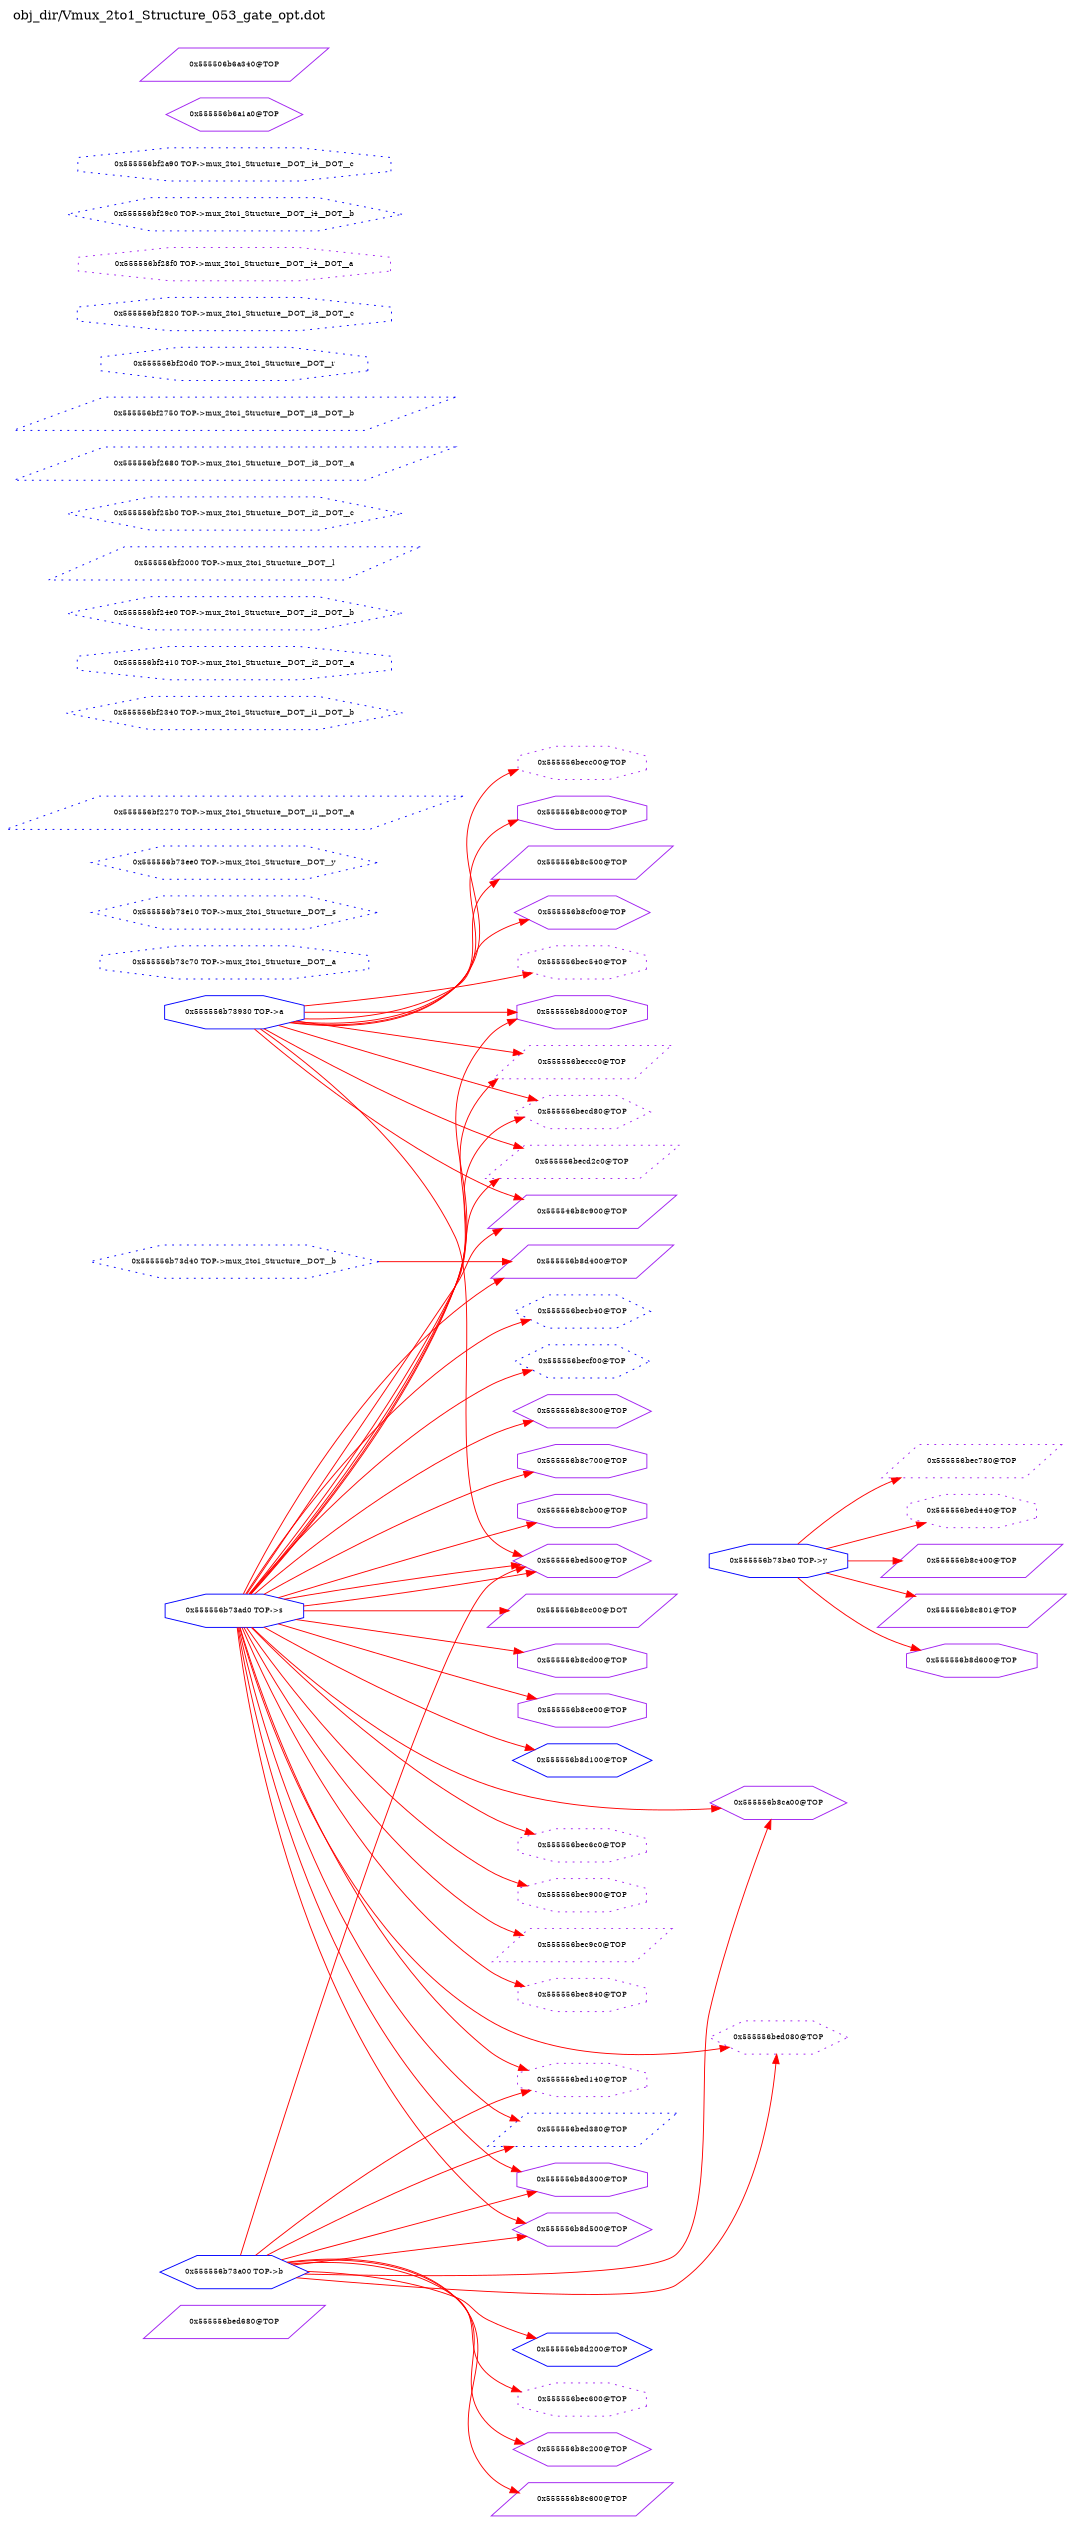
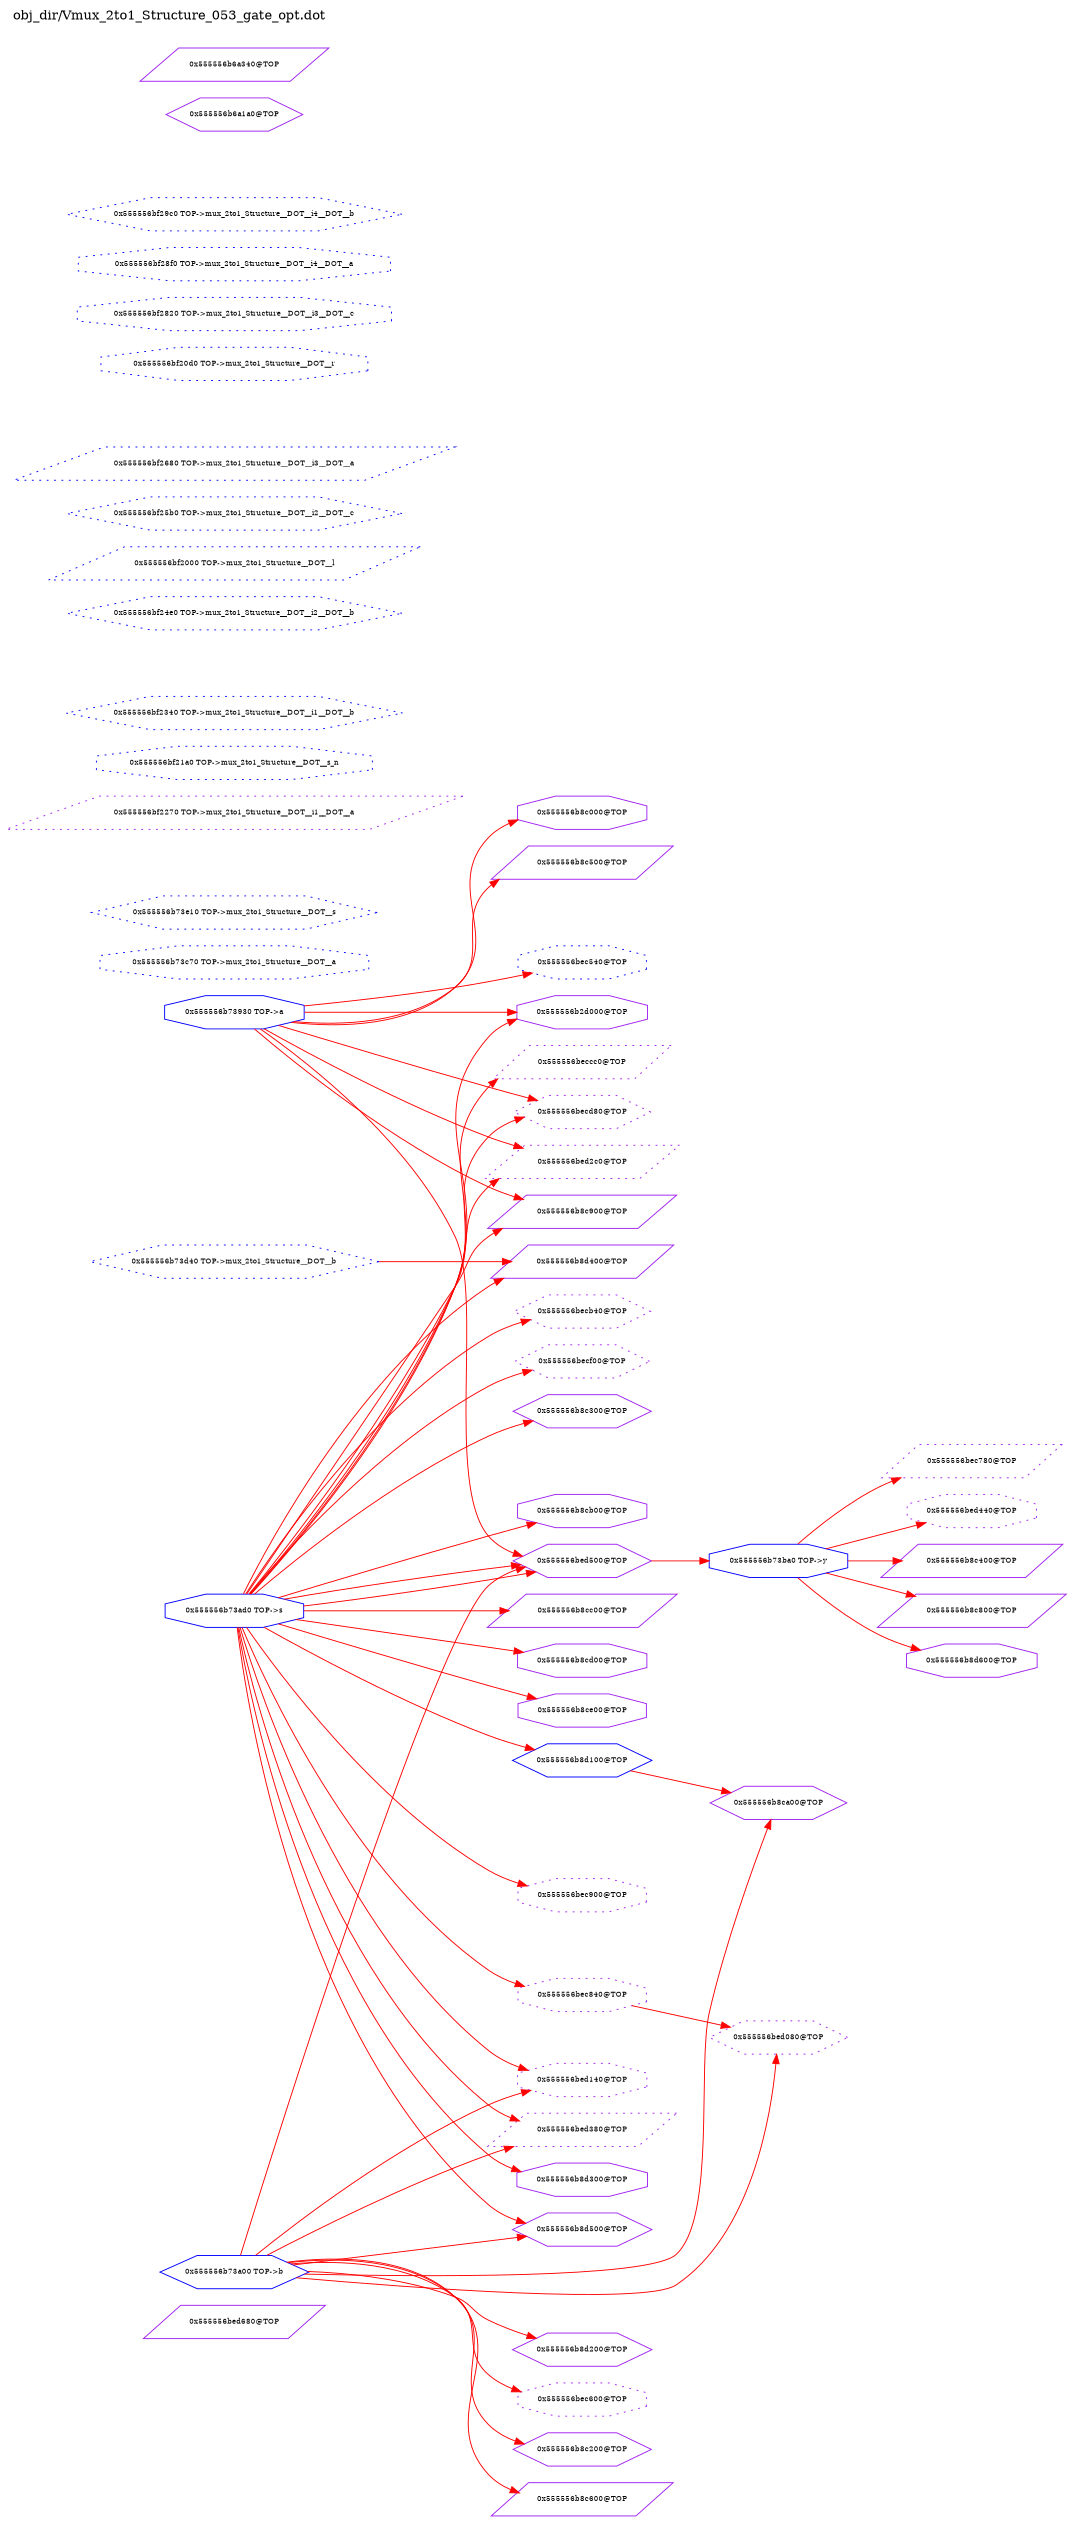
(234, 65) -> (234, 65)
(234, 164) -> none
(234, 264) -> (234, 264)
(234, 414) -> none
(234, 663) -> none
none -> (234, 763)
(582, 763) -> none
(234, 813) -> (234, 813)
(234, 863) -> none
(582, 913) -> none
(582, 962) -> (582, 962)
(582, 1012) -> (582, 1012)
(405, 1037) -> none
(582, 1162) -> (582, 1162)
(582, 1212) -> (582, 1212)
(582, 1312) -> (582, 1312)
(582, 1361) -> (582, 1361)
(582, 1461) -> none
none -> (676, 1561)
(582, 1611) -> (582, 1611)
(972, 1611) -> (972, 1611)
(460, 1774) -> (676, 1781)
(582, 1845) -> none
(399, 1943) -> (676, 2015)
(582, 1945) -> none
(582, 2130) -> (582, 2130)
(405, 2227) -> none
(582, 2350) -> (582, 2350)
